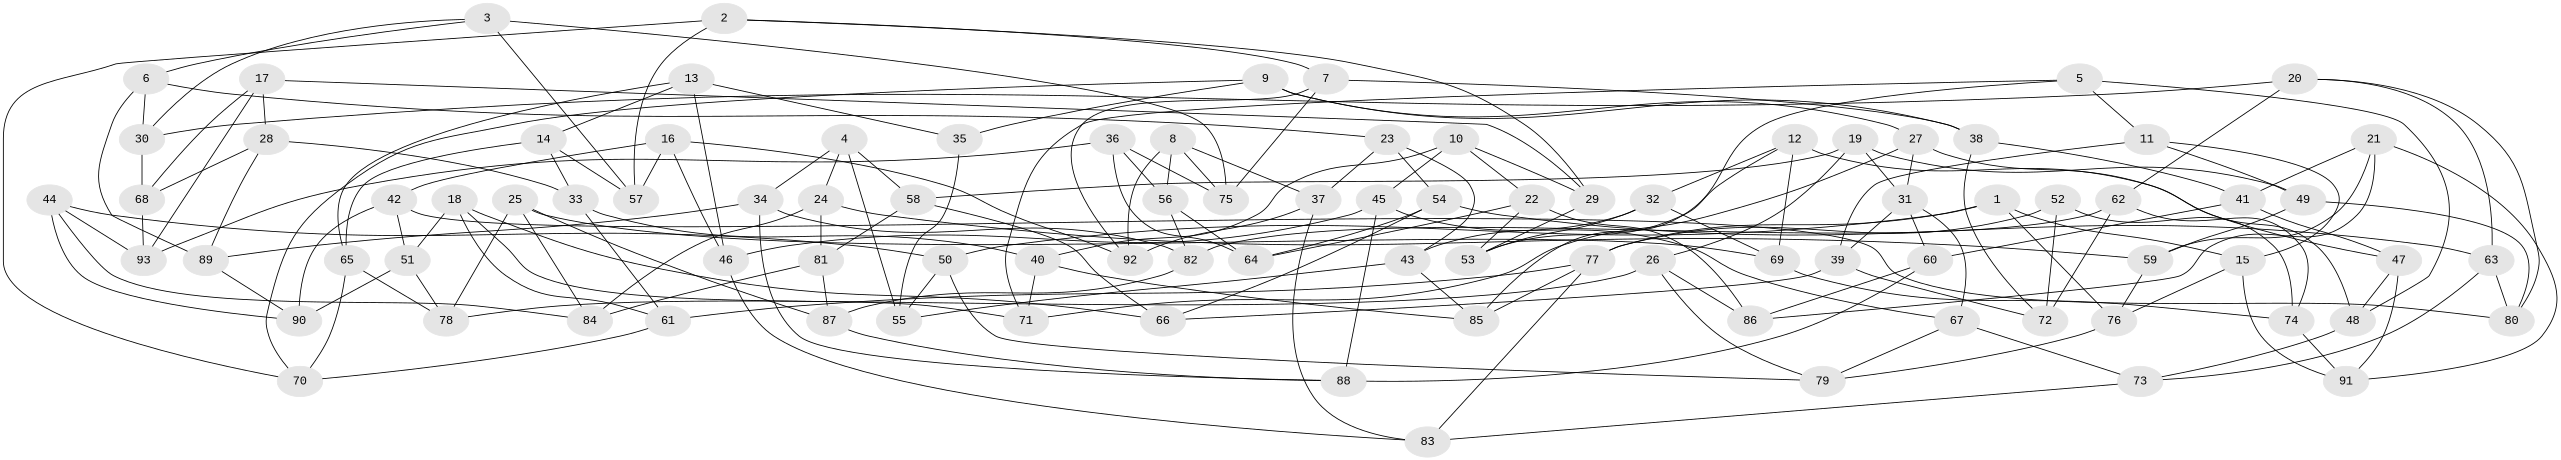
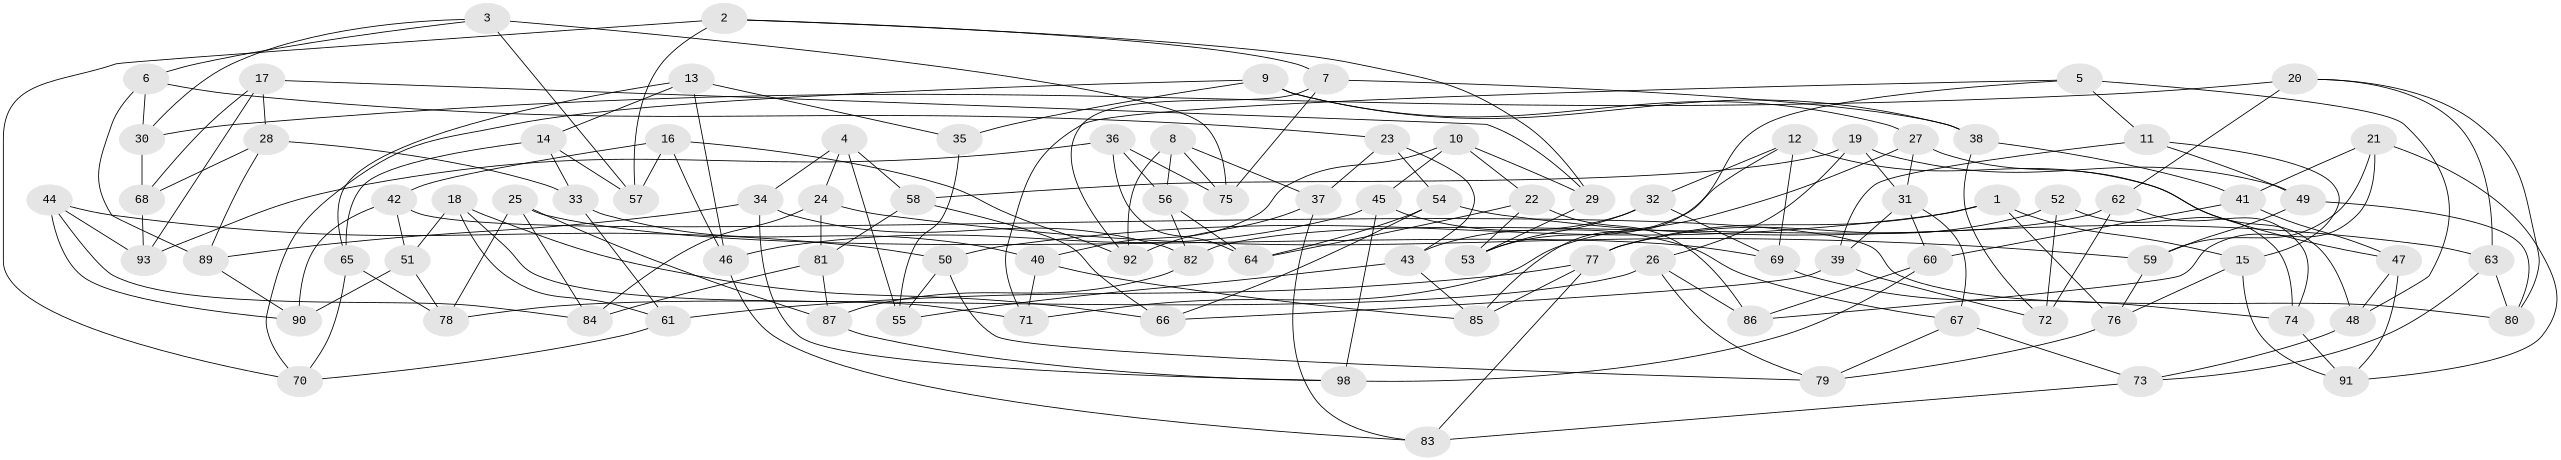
(1344, 381) -> (1344, 381)
